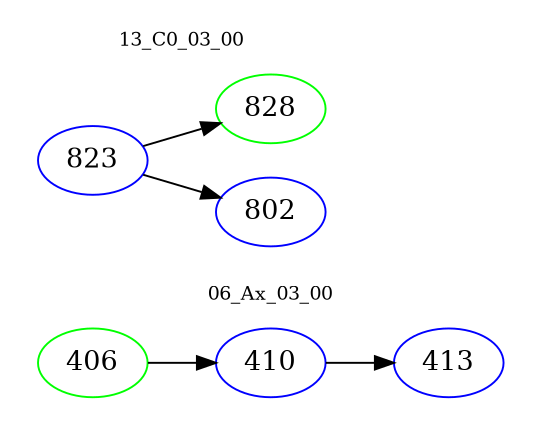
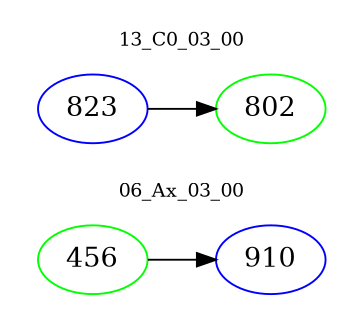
(271, 109) -> none
(271, 212) -> (271, 109)
(93, 363) -> (93, 260)
(271, 363) -> (271, 260)
(449, 363) -> none
